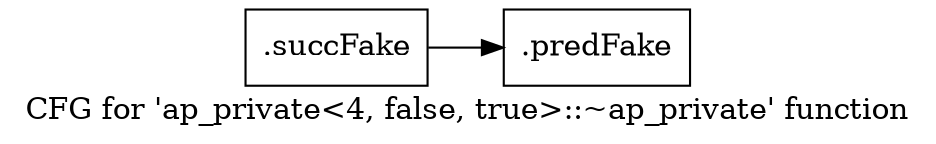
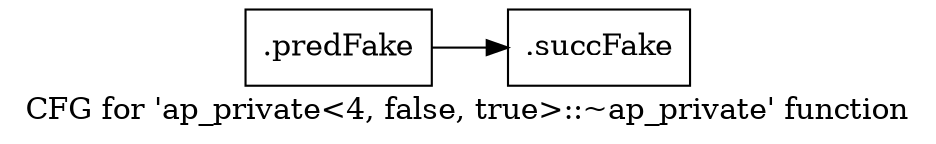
(455, 48) -> (459, 48)
